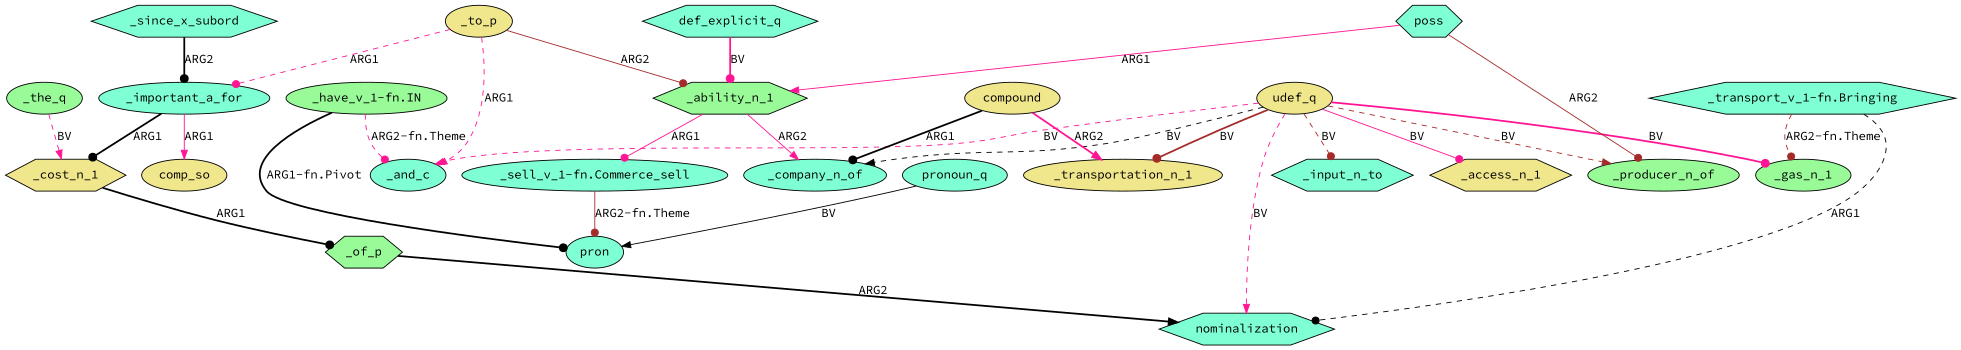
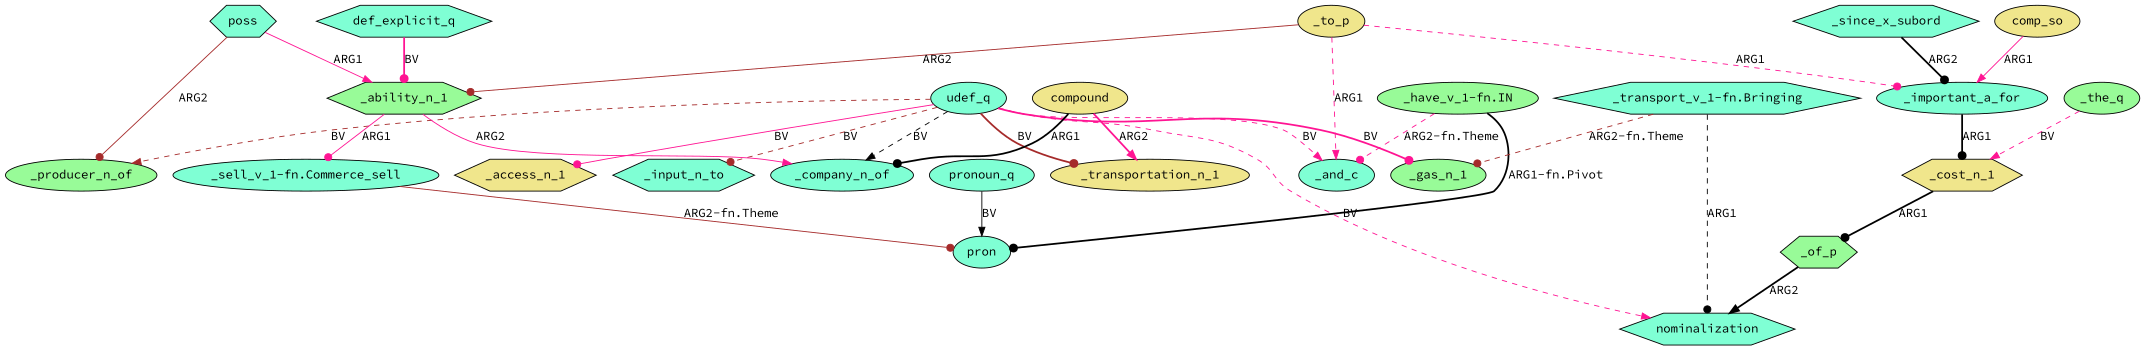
(1295, 98) -> (969, 98)
(184, 132) -> (2003, 56)
